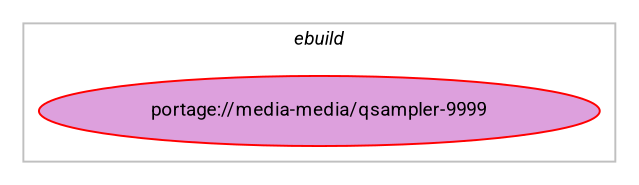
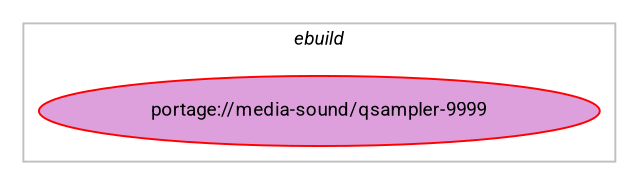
(319, 111) -> (319, 111)
